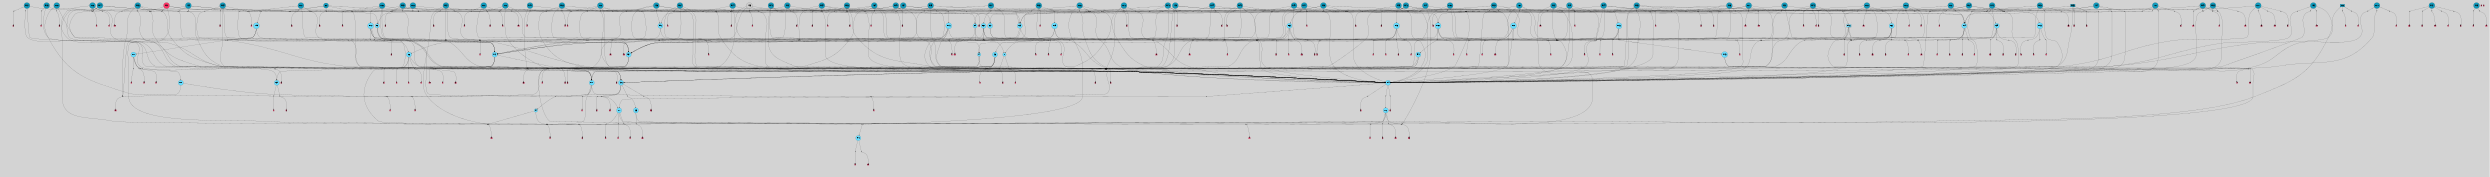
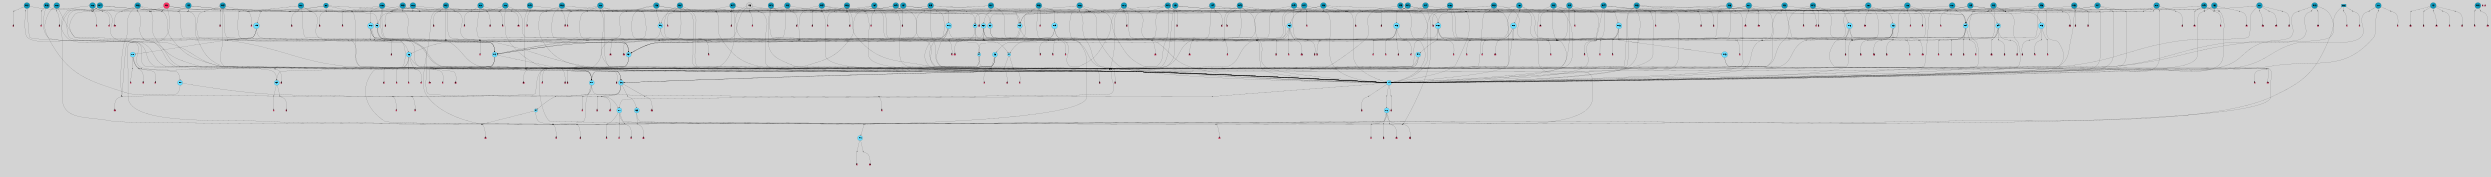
(2073, 6) -> (2074, 6)
(1849, 26) -> (1850, 26)
